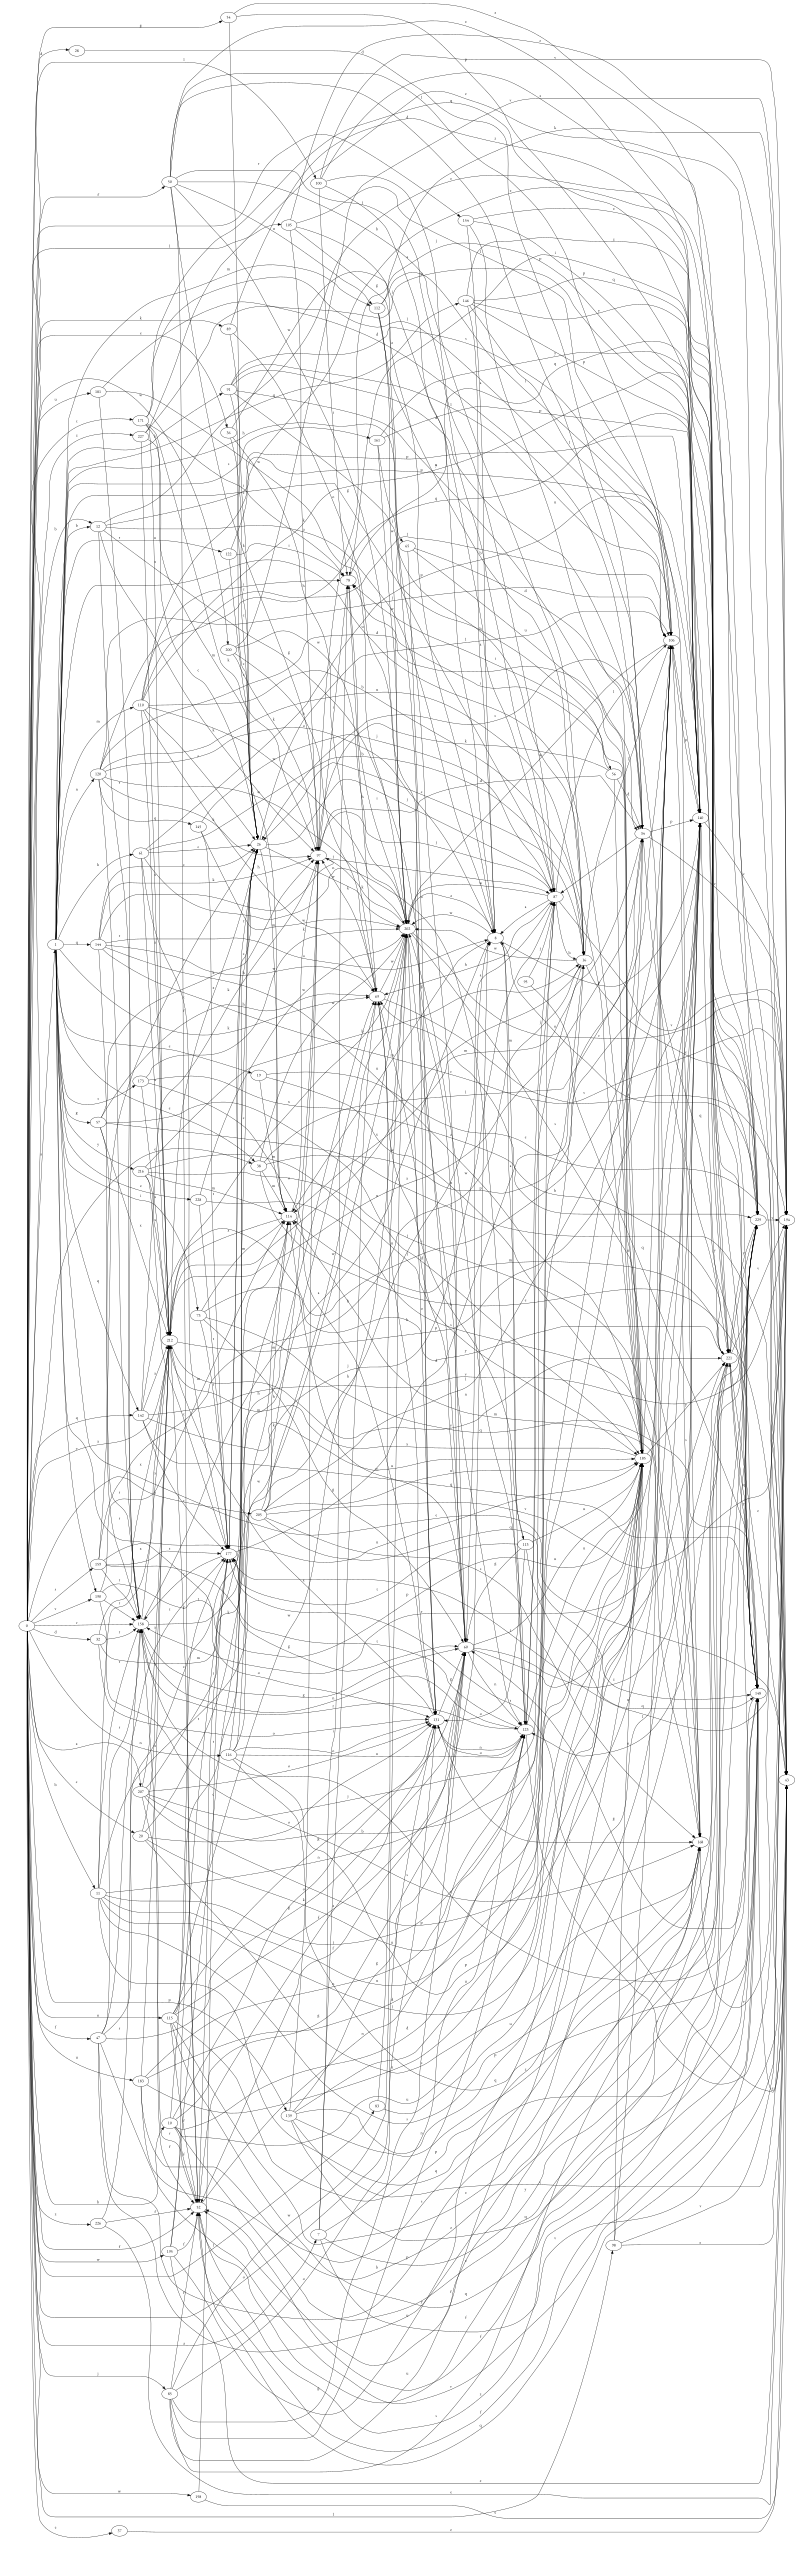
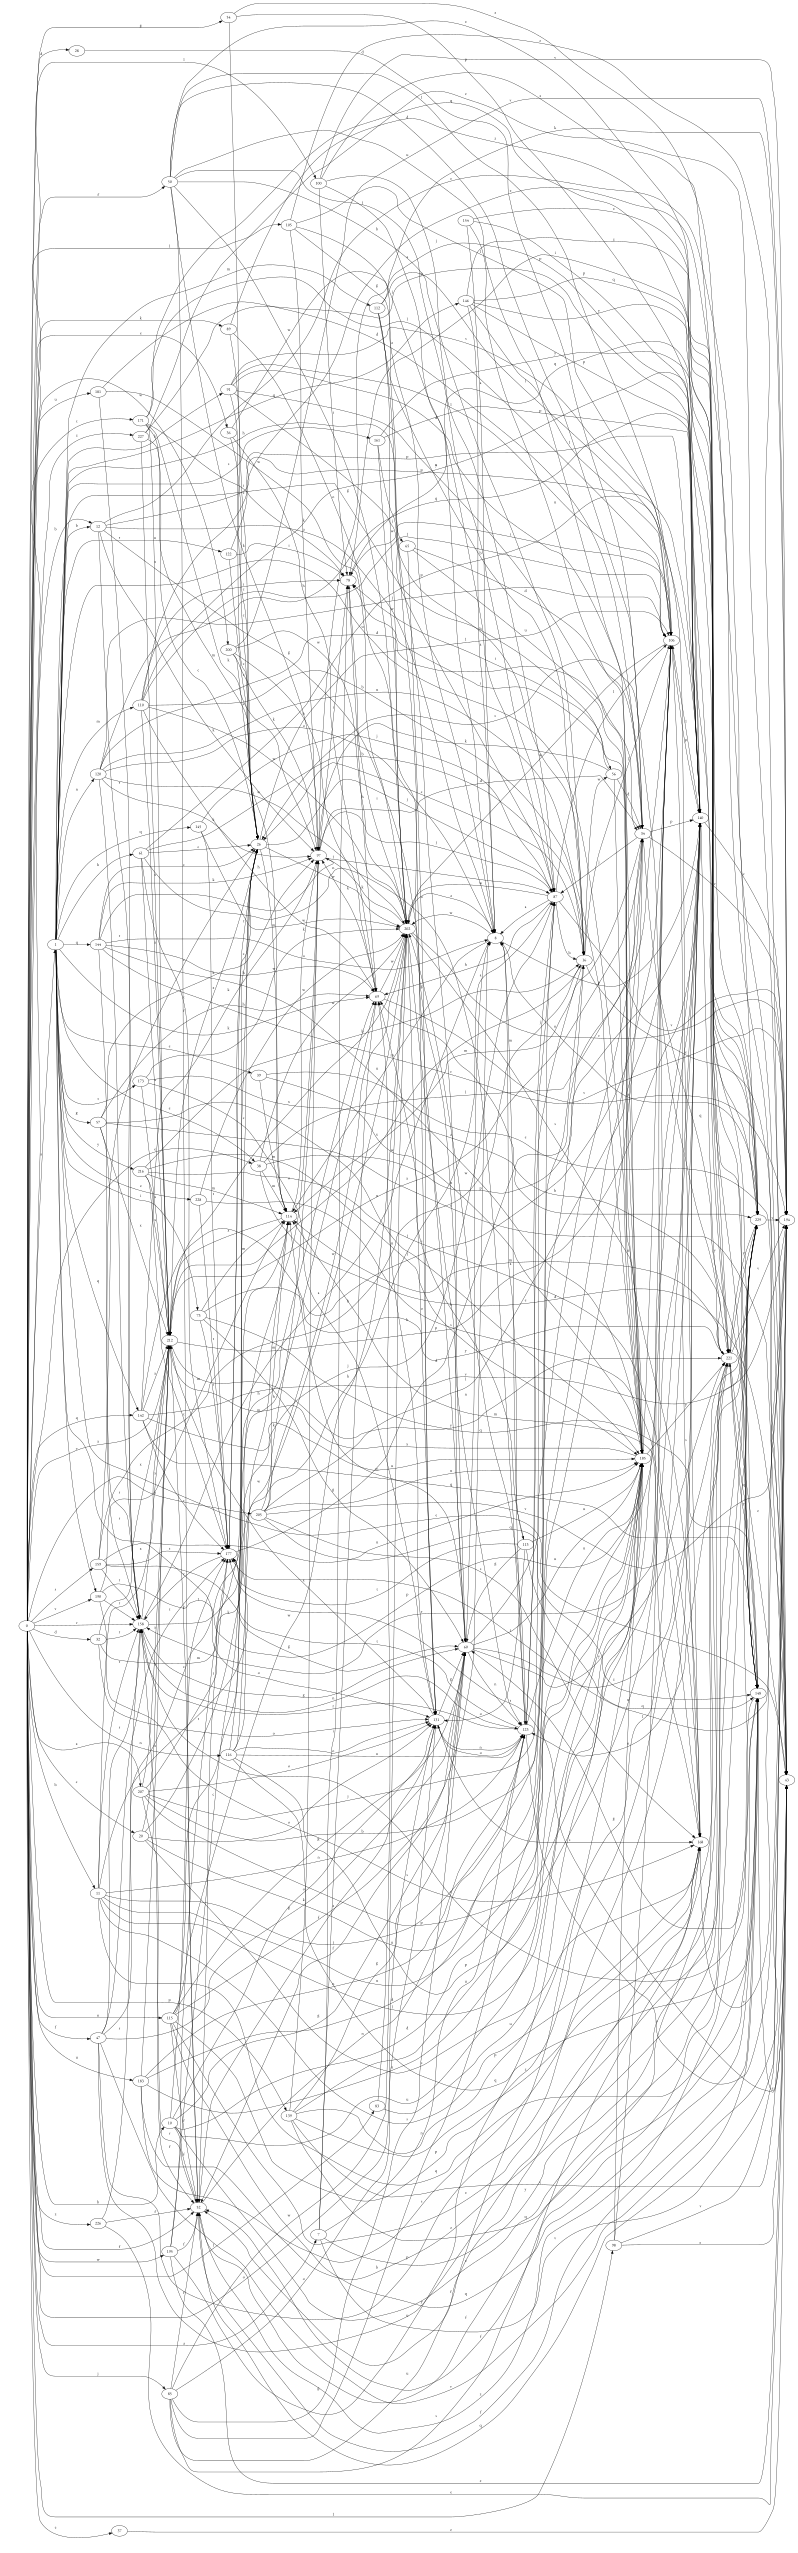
(279, 235) -> (603, 616)
(40, 308) -> none
none -> (527, 540)
(202, 771) -> (246, 740)
(132, 820) -> (97, 856)
(495, 953) -> (588, 861)
(526, 982) -> none
(259, 1075) -> (259, 1075)
(511, 1214) -> (516, 1373)
(442, 1336) -> (571, 1251)
(198, 2497) -> none
